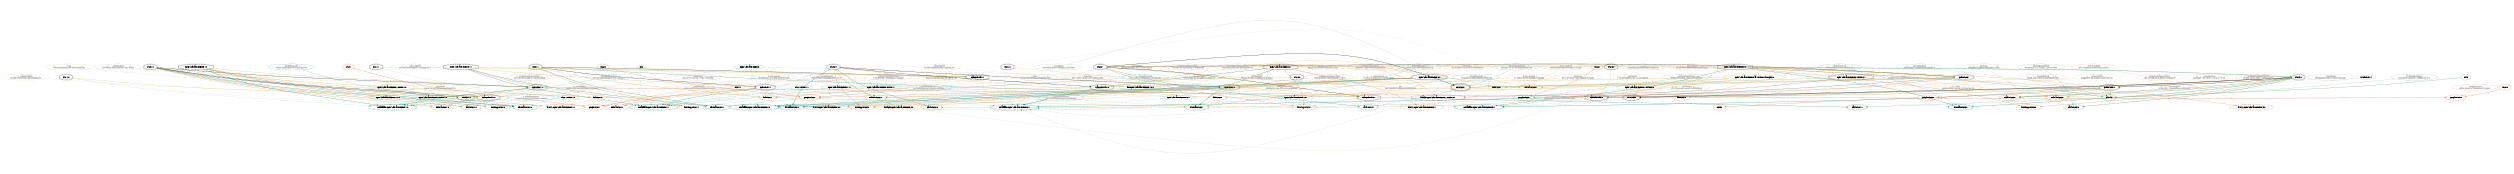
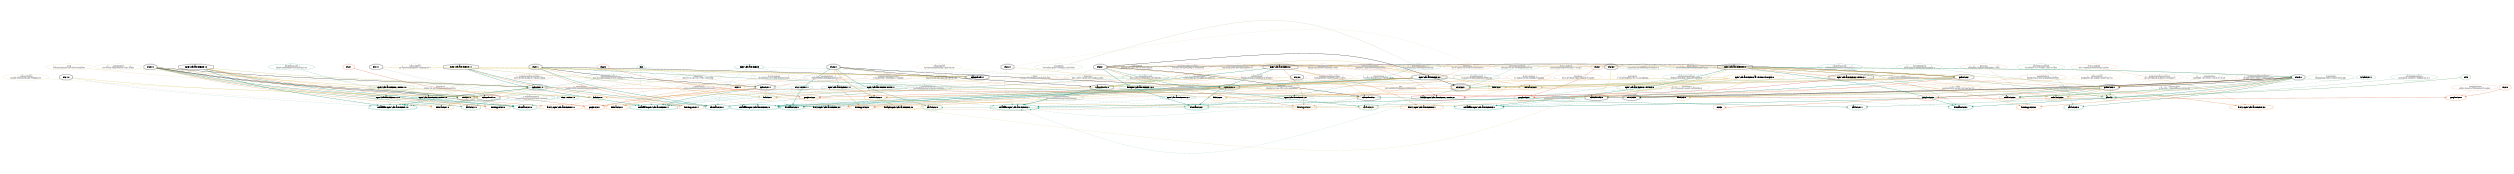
none -> (1153, 94)
(1822, 102) -> (1822, 103)
